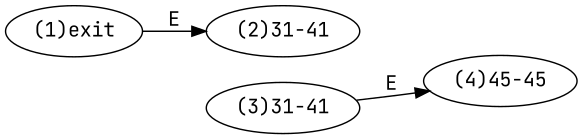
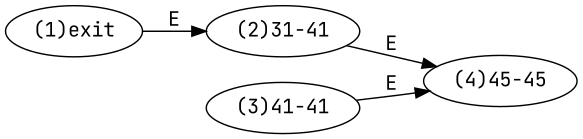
none -> (384, 54)
(283, 108) -> (283, 108)
